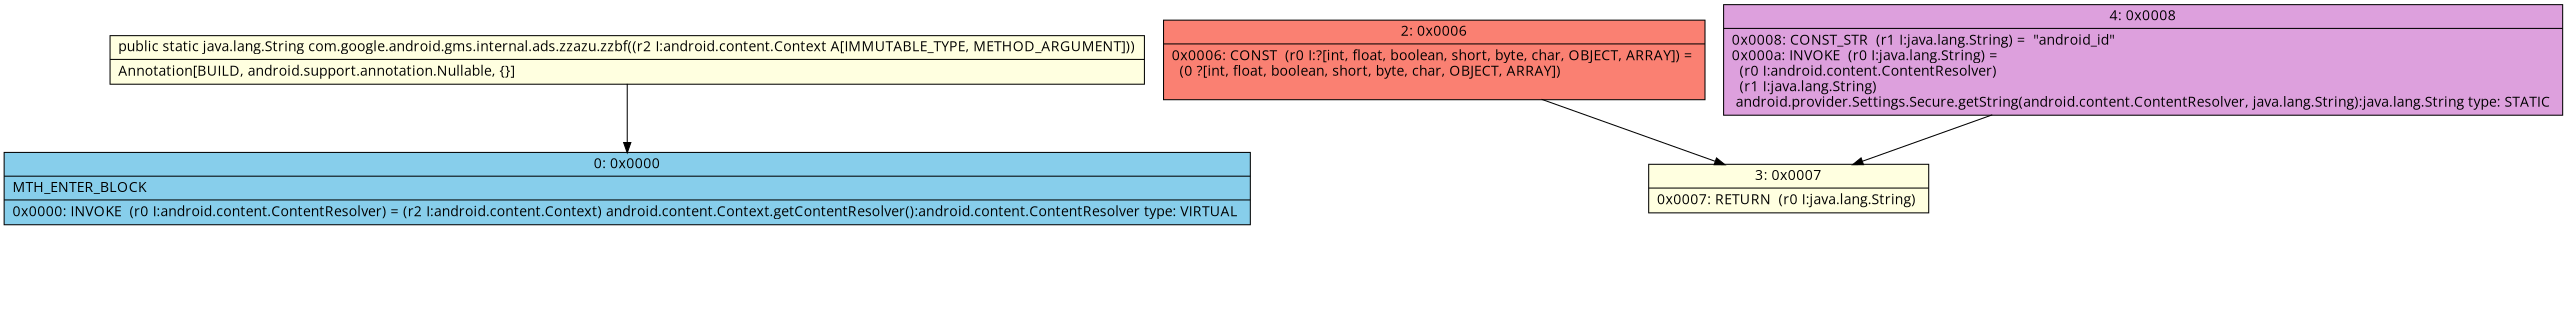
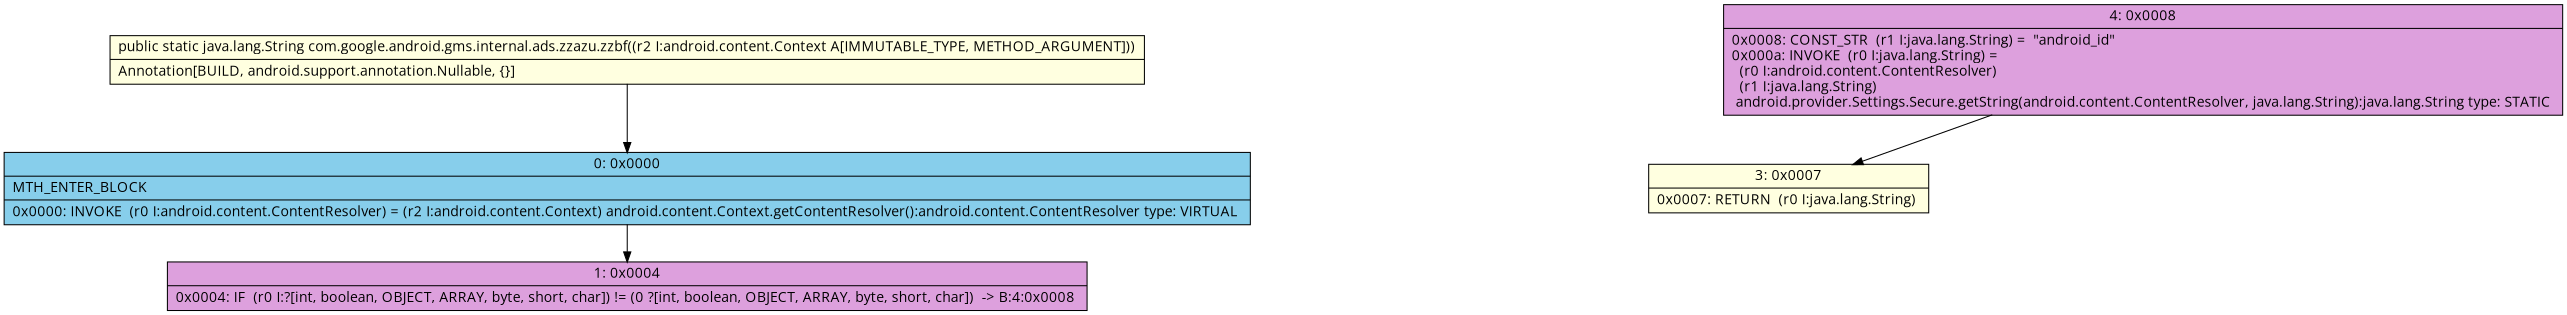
(1434, 60) -> none
none -> (627, 286)
